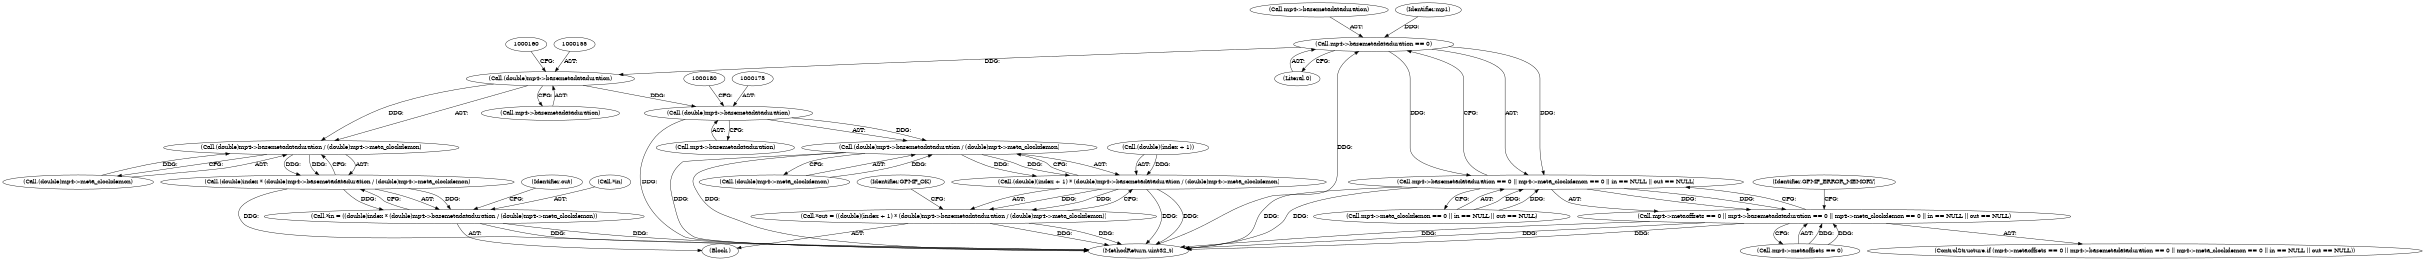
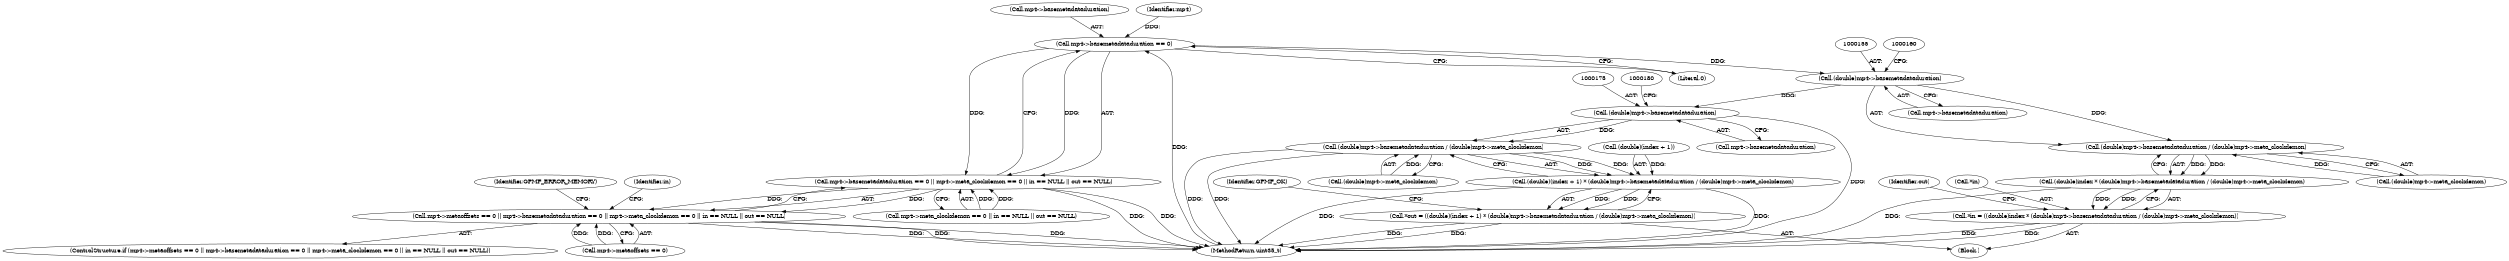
(1428, 10) -> (1169, 10)
(1299, 62) -> (1607, 62)
none -> (652, 182)
(1138, 251) -> (1246, 251)
